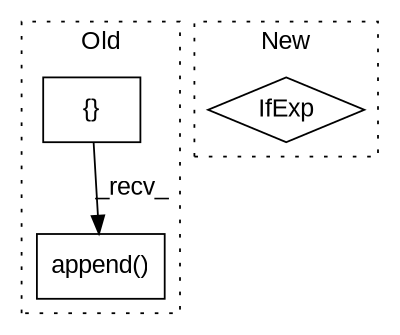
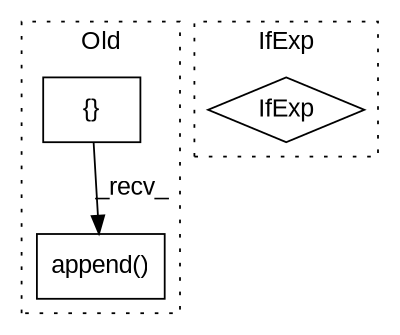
(286, 42) -> (286, 42)
